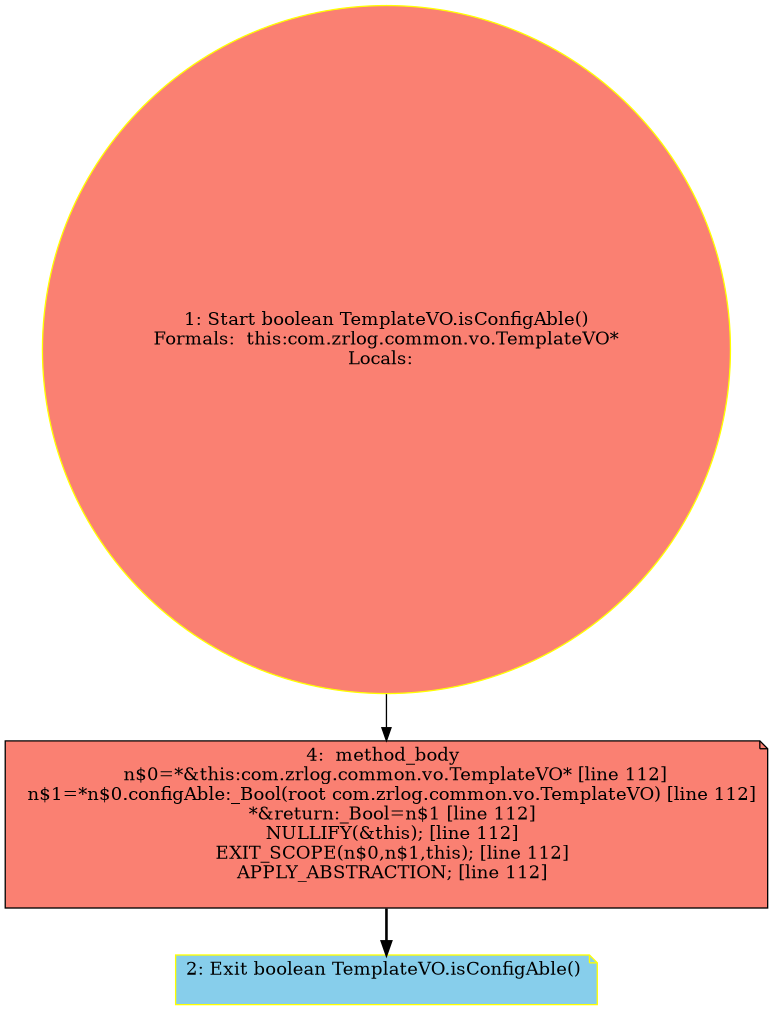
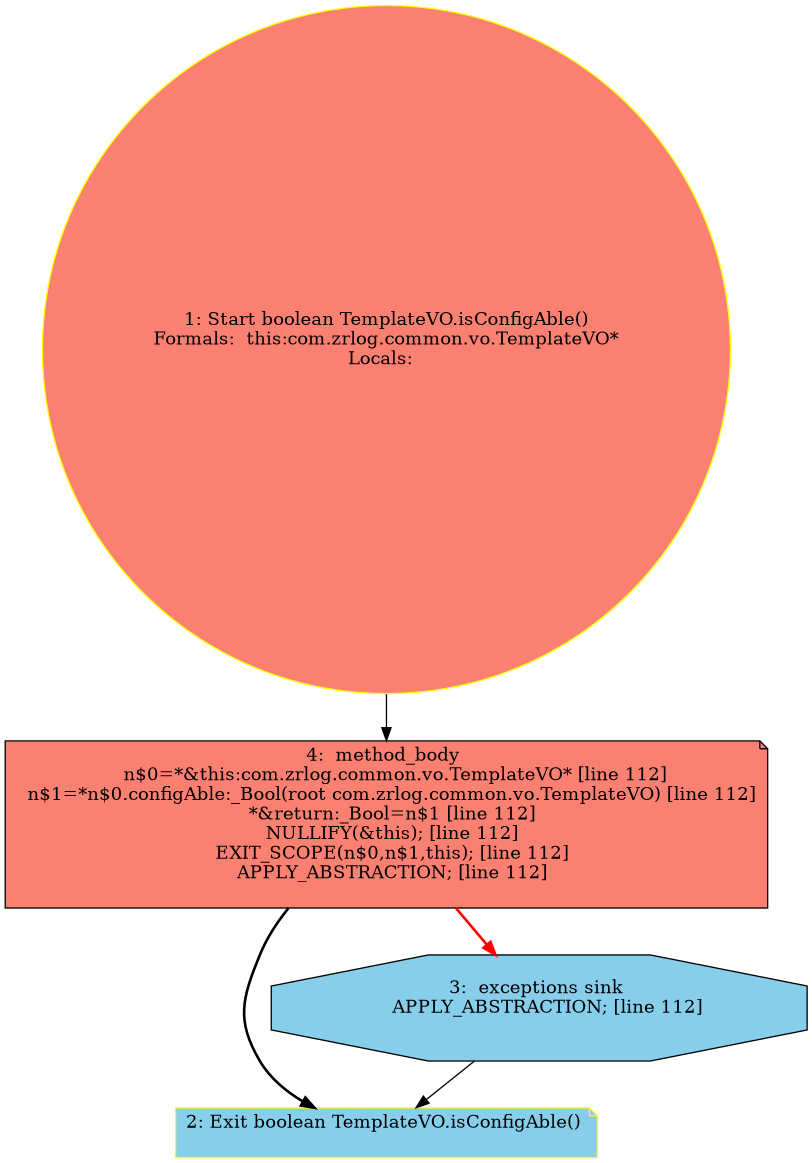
none -> (539, 1008)
